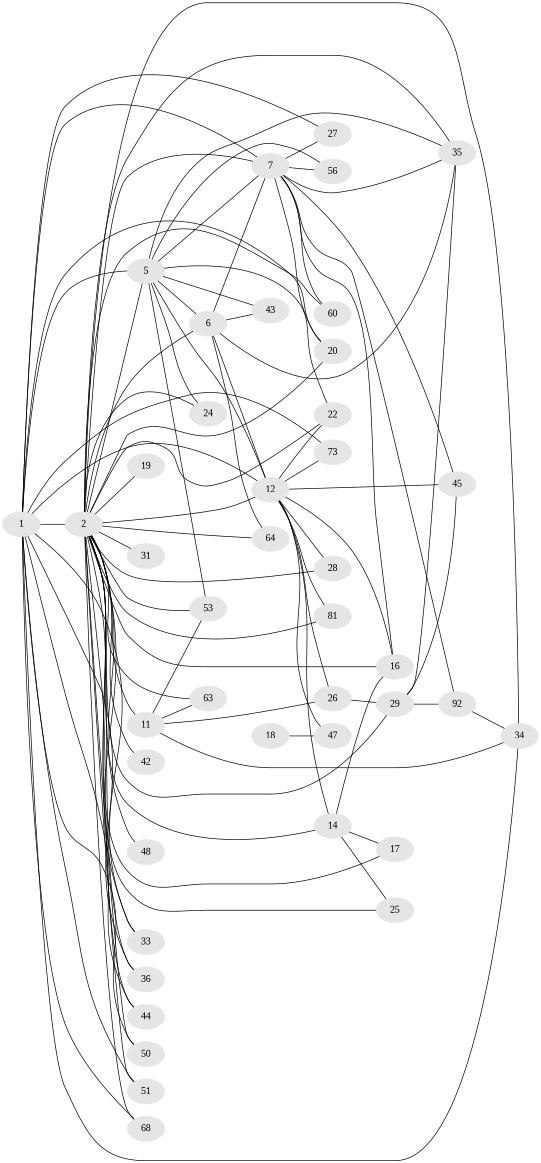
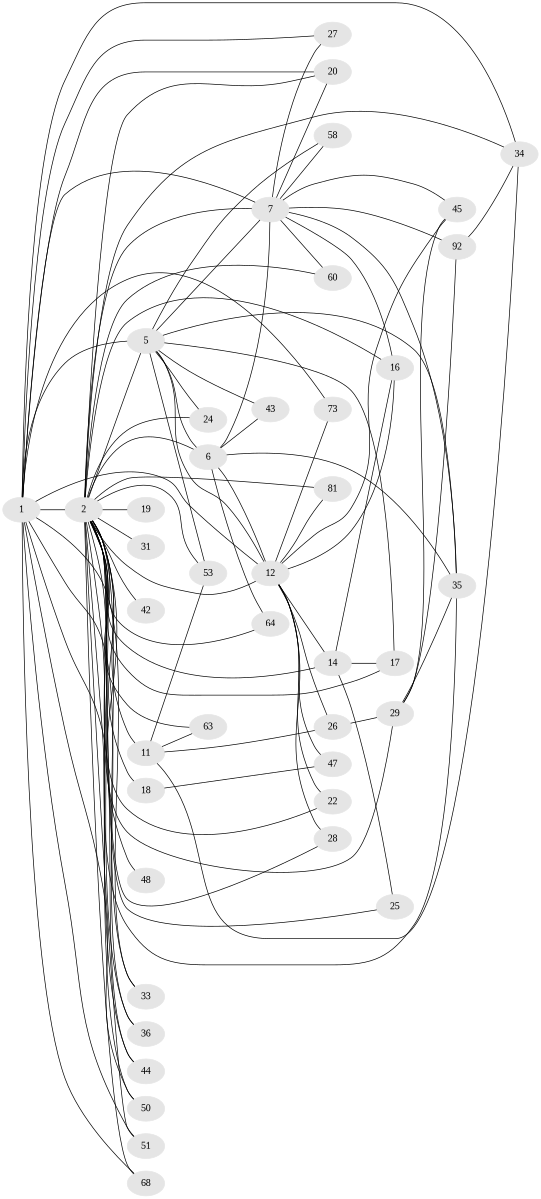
(333, 172) -> (333, 136)
(285, 289) -> (364, 411)
none -> (111, 652)
